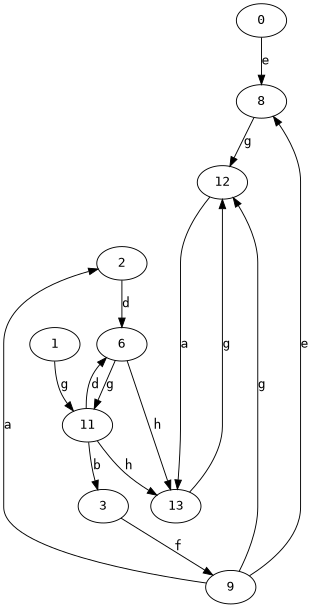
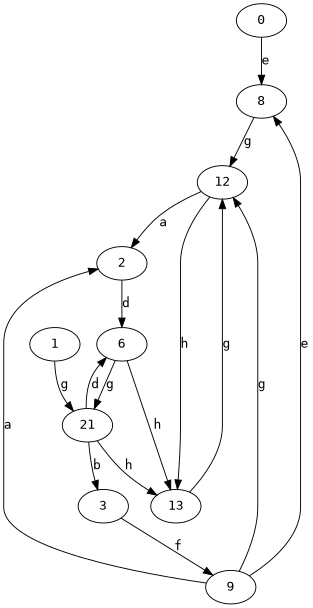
none -> (165, 211)
(185, 344) -> (185, 344)
(87, 425) -> (87, 425)
